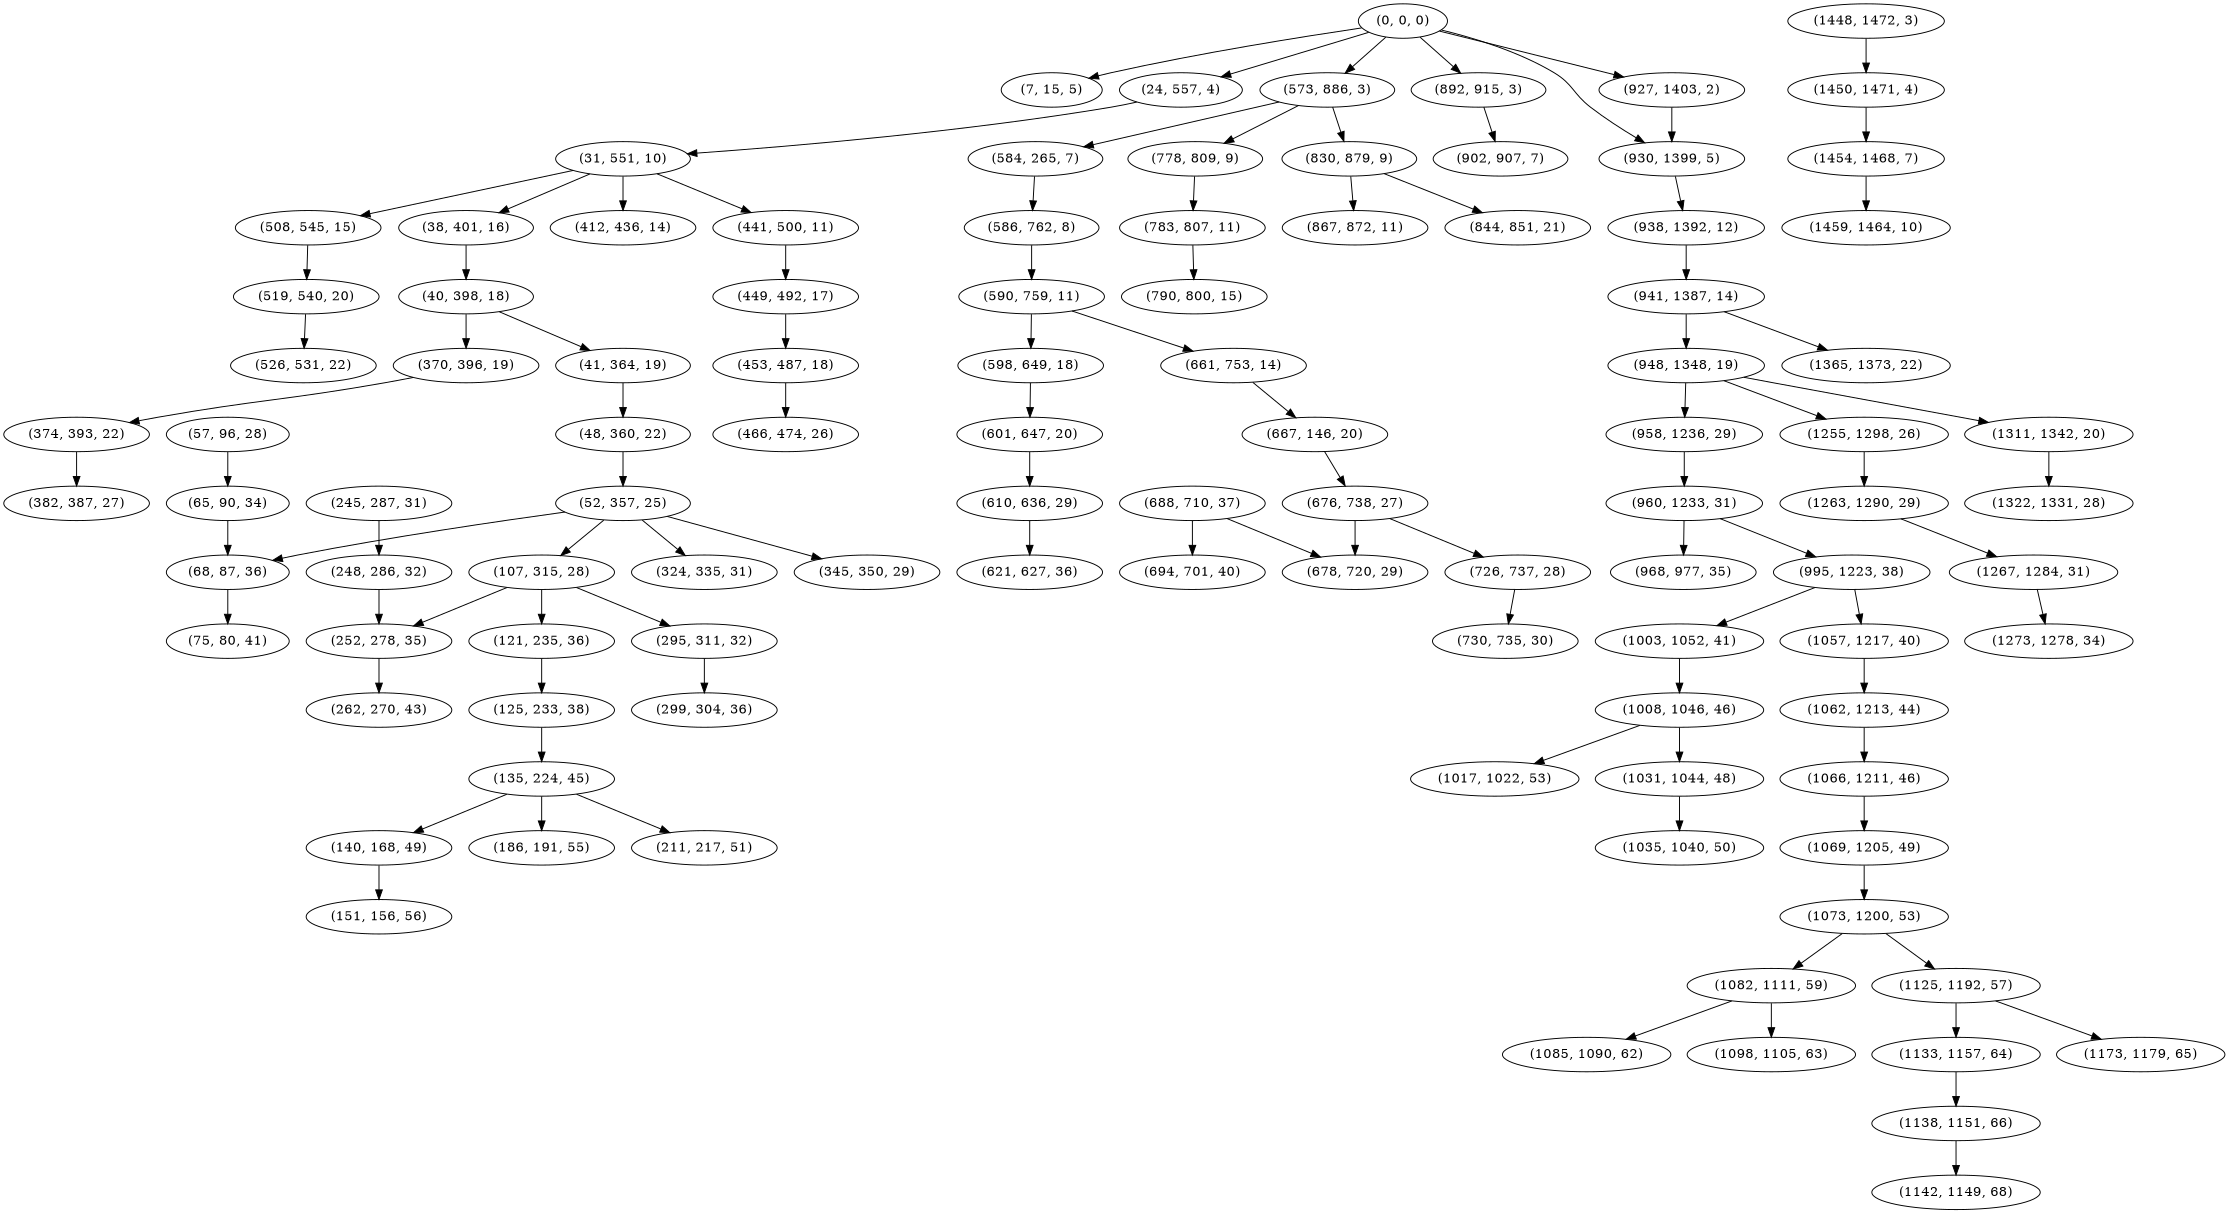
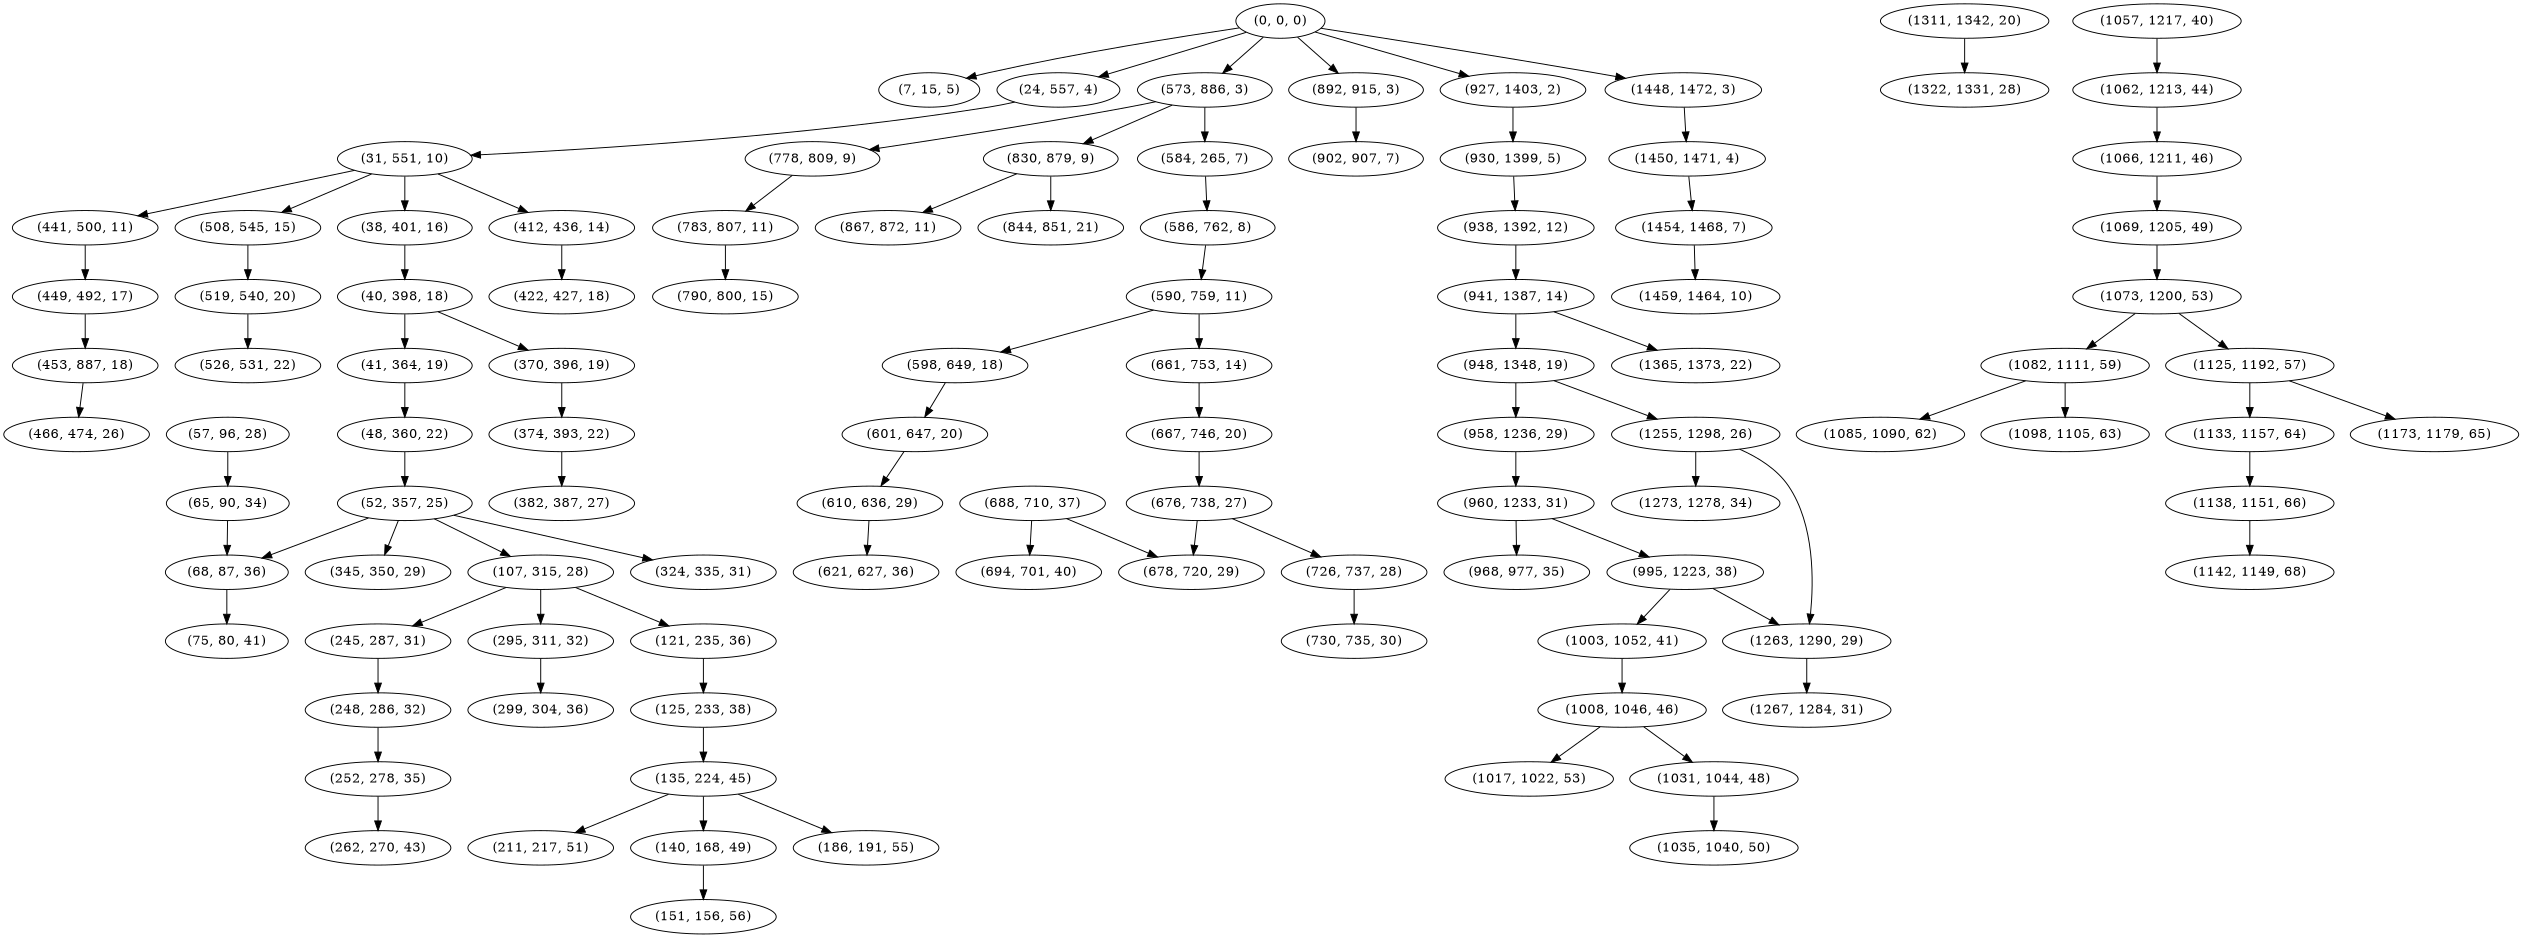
(1547, 69) -> (1469, 52)
none -> (562, 297)
(786, 366) -> (85, 366)
(1861, 399) -> none
(1315, 434) -> (1199, 434)
(1857, 602) -> (1742, 604)
(2040, 602) -> (1696, 464)
(465, 605) -> (464, 605)
